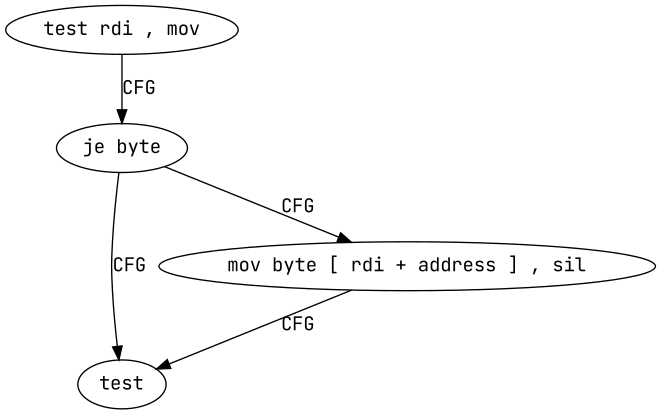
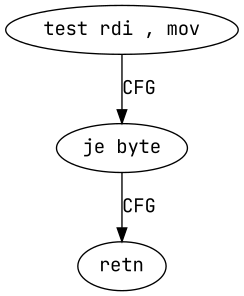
(407, 266) -> none
(122, 384) -> (122, 266)
